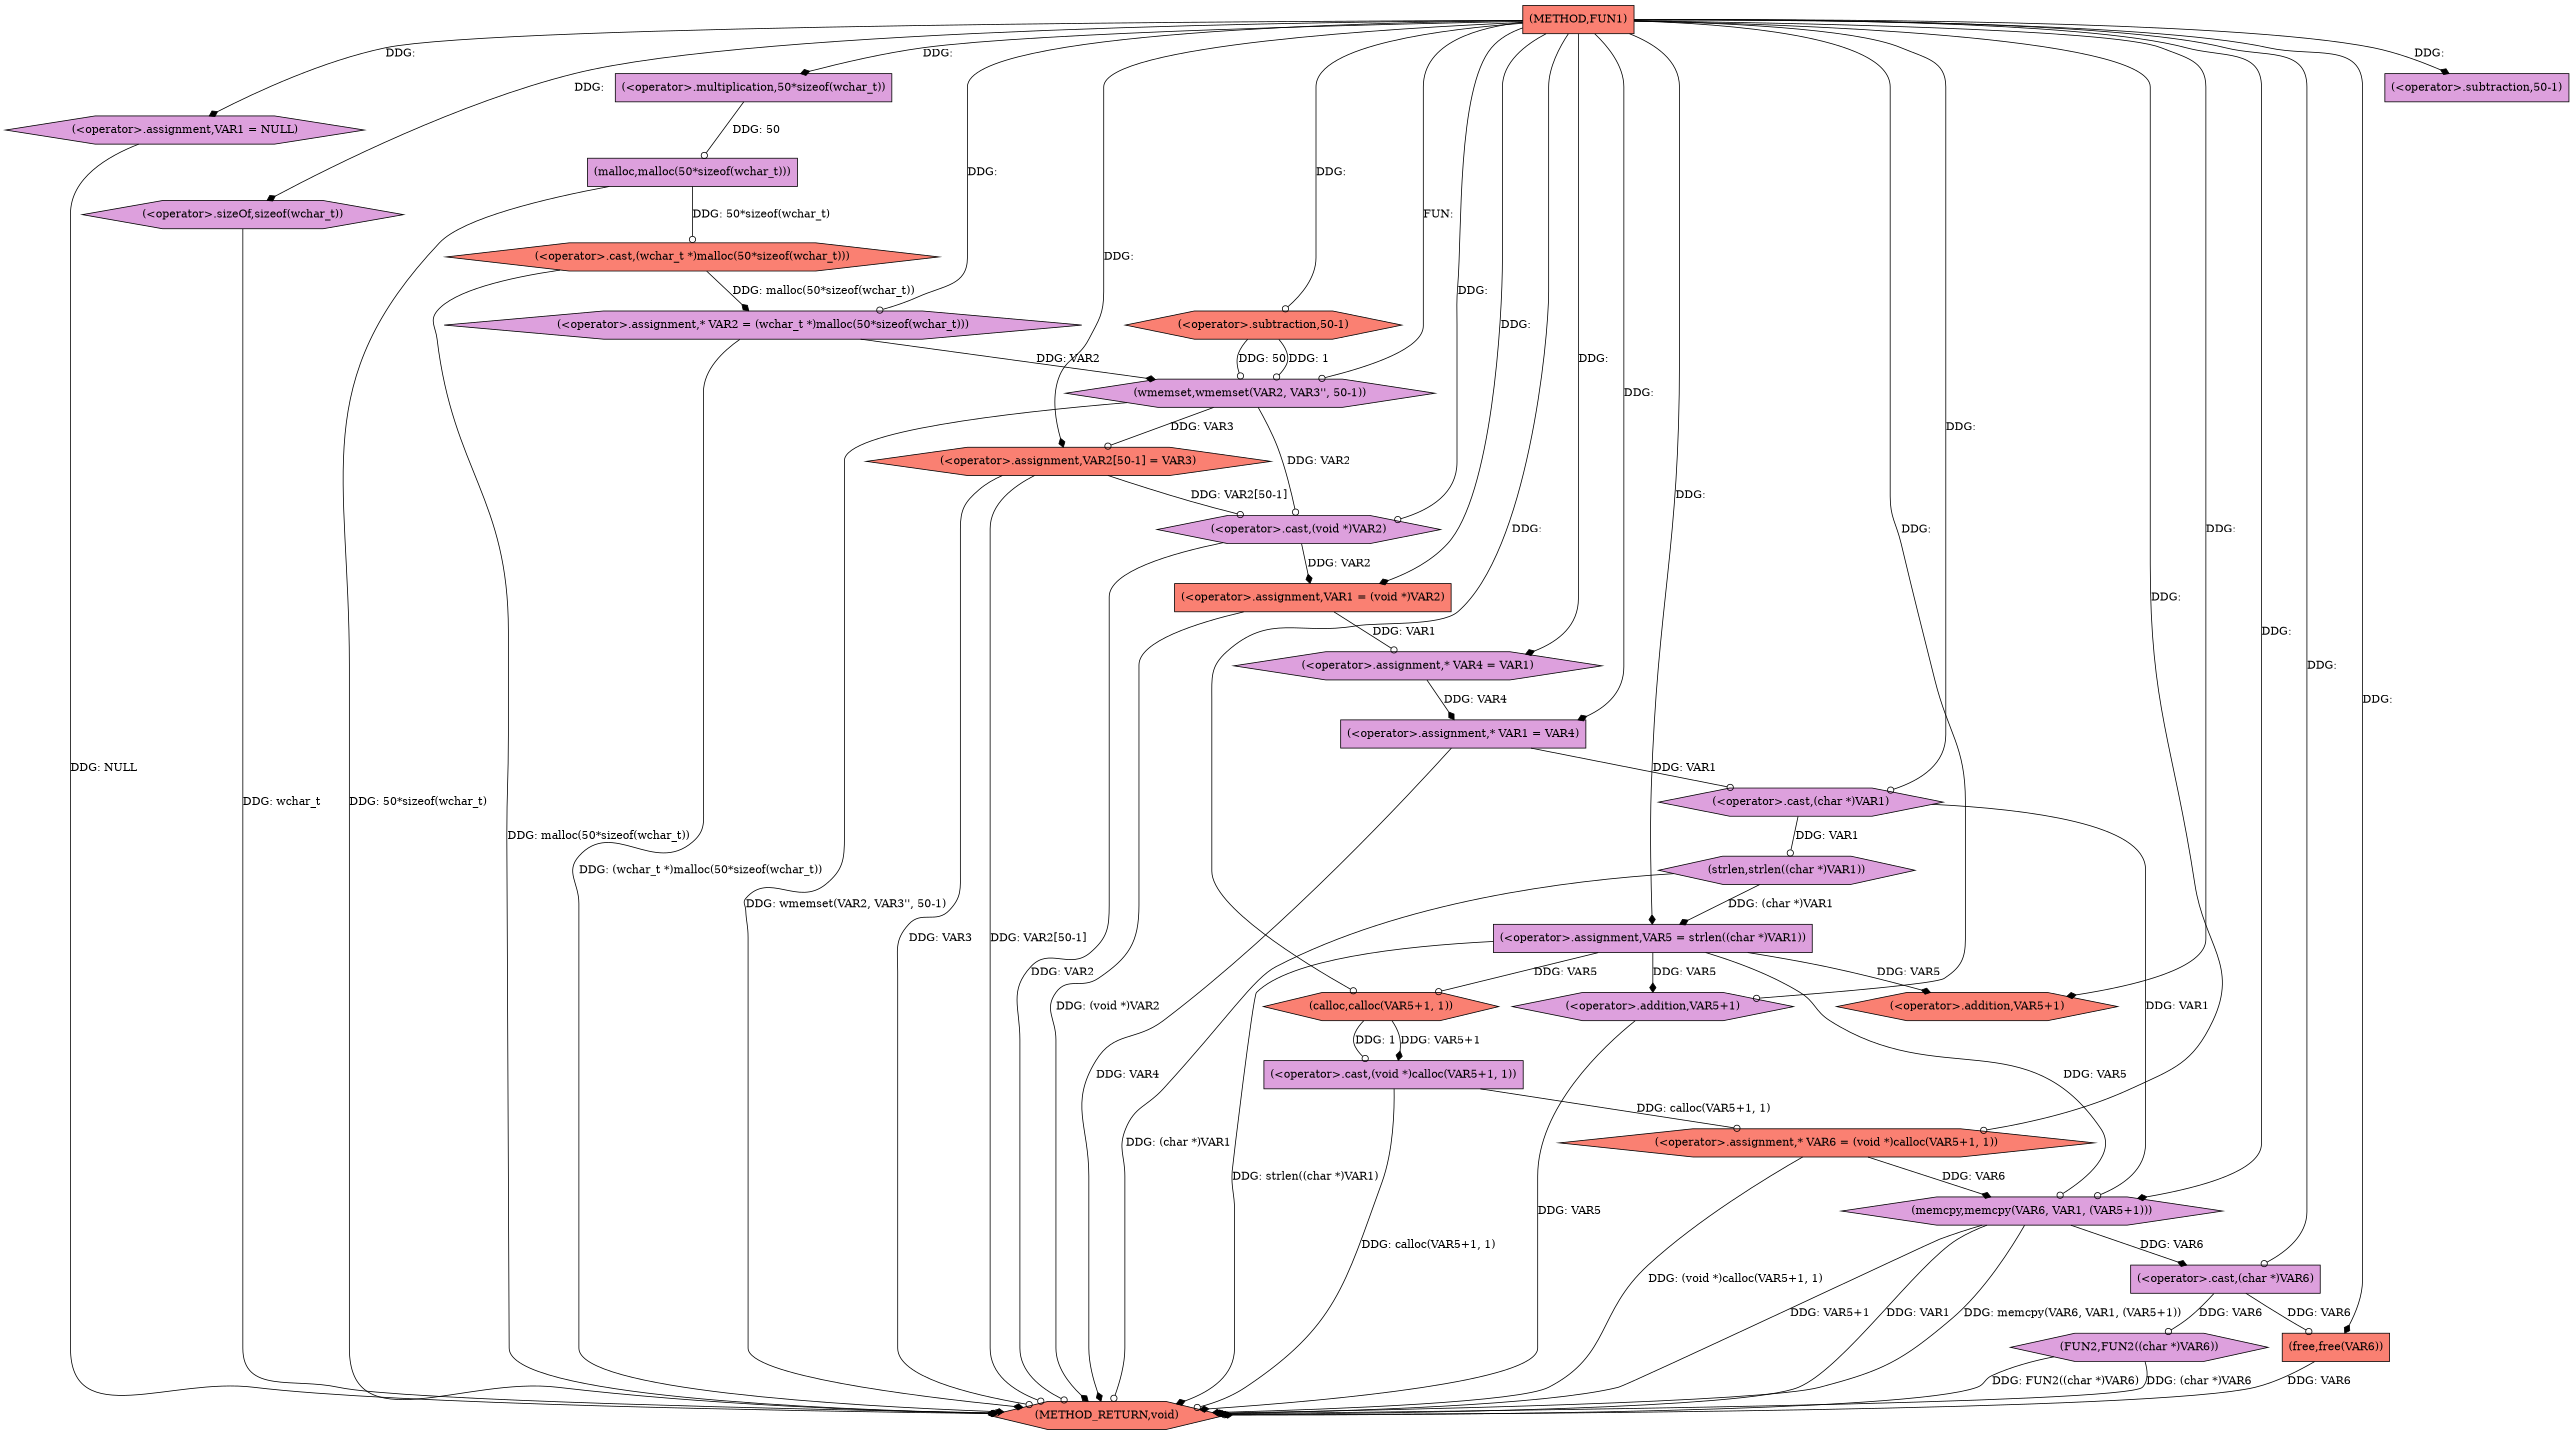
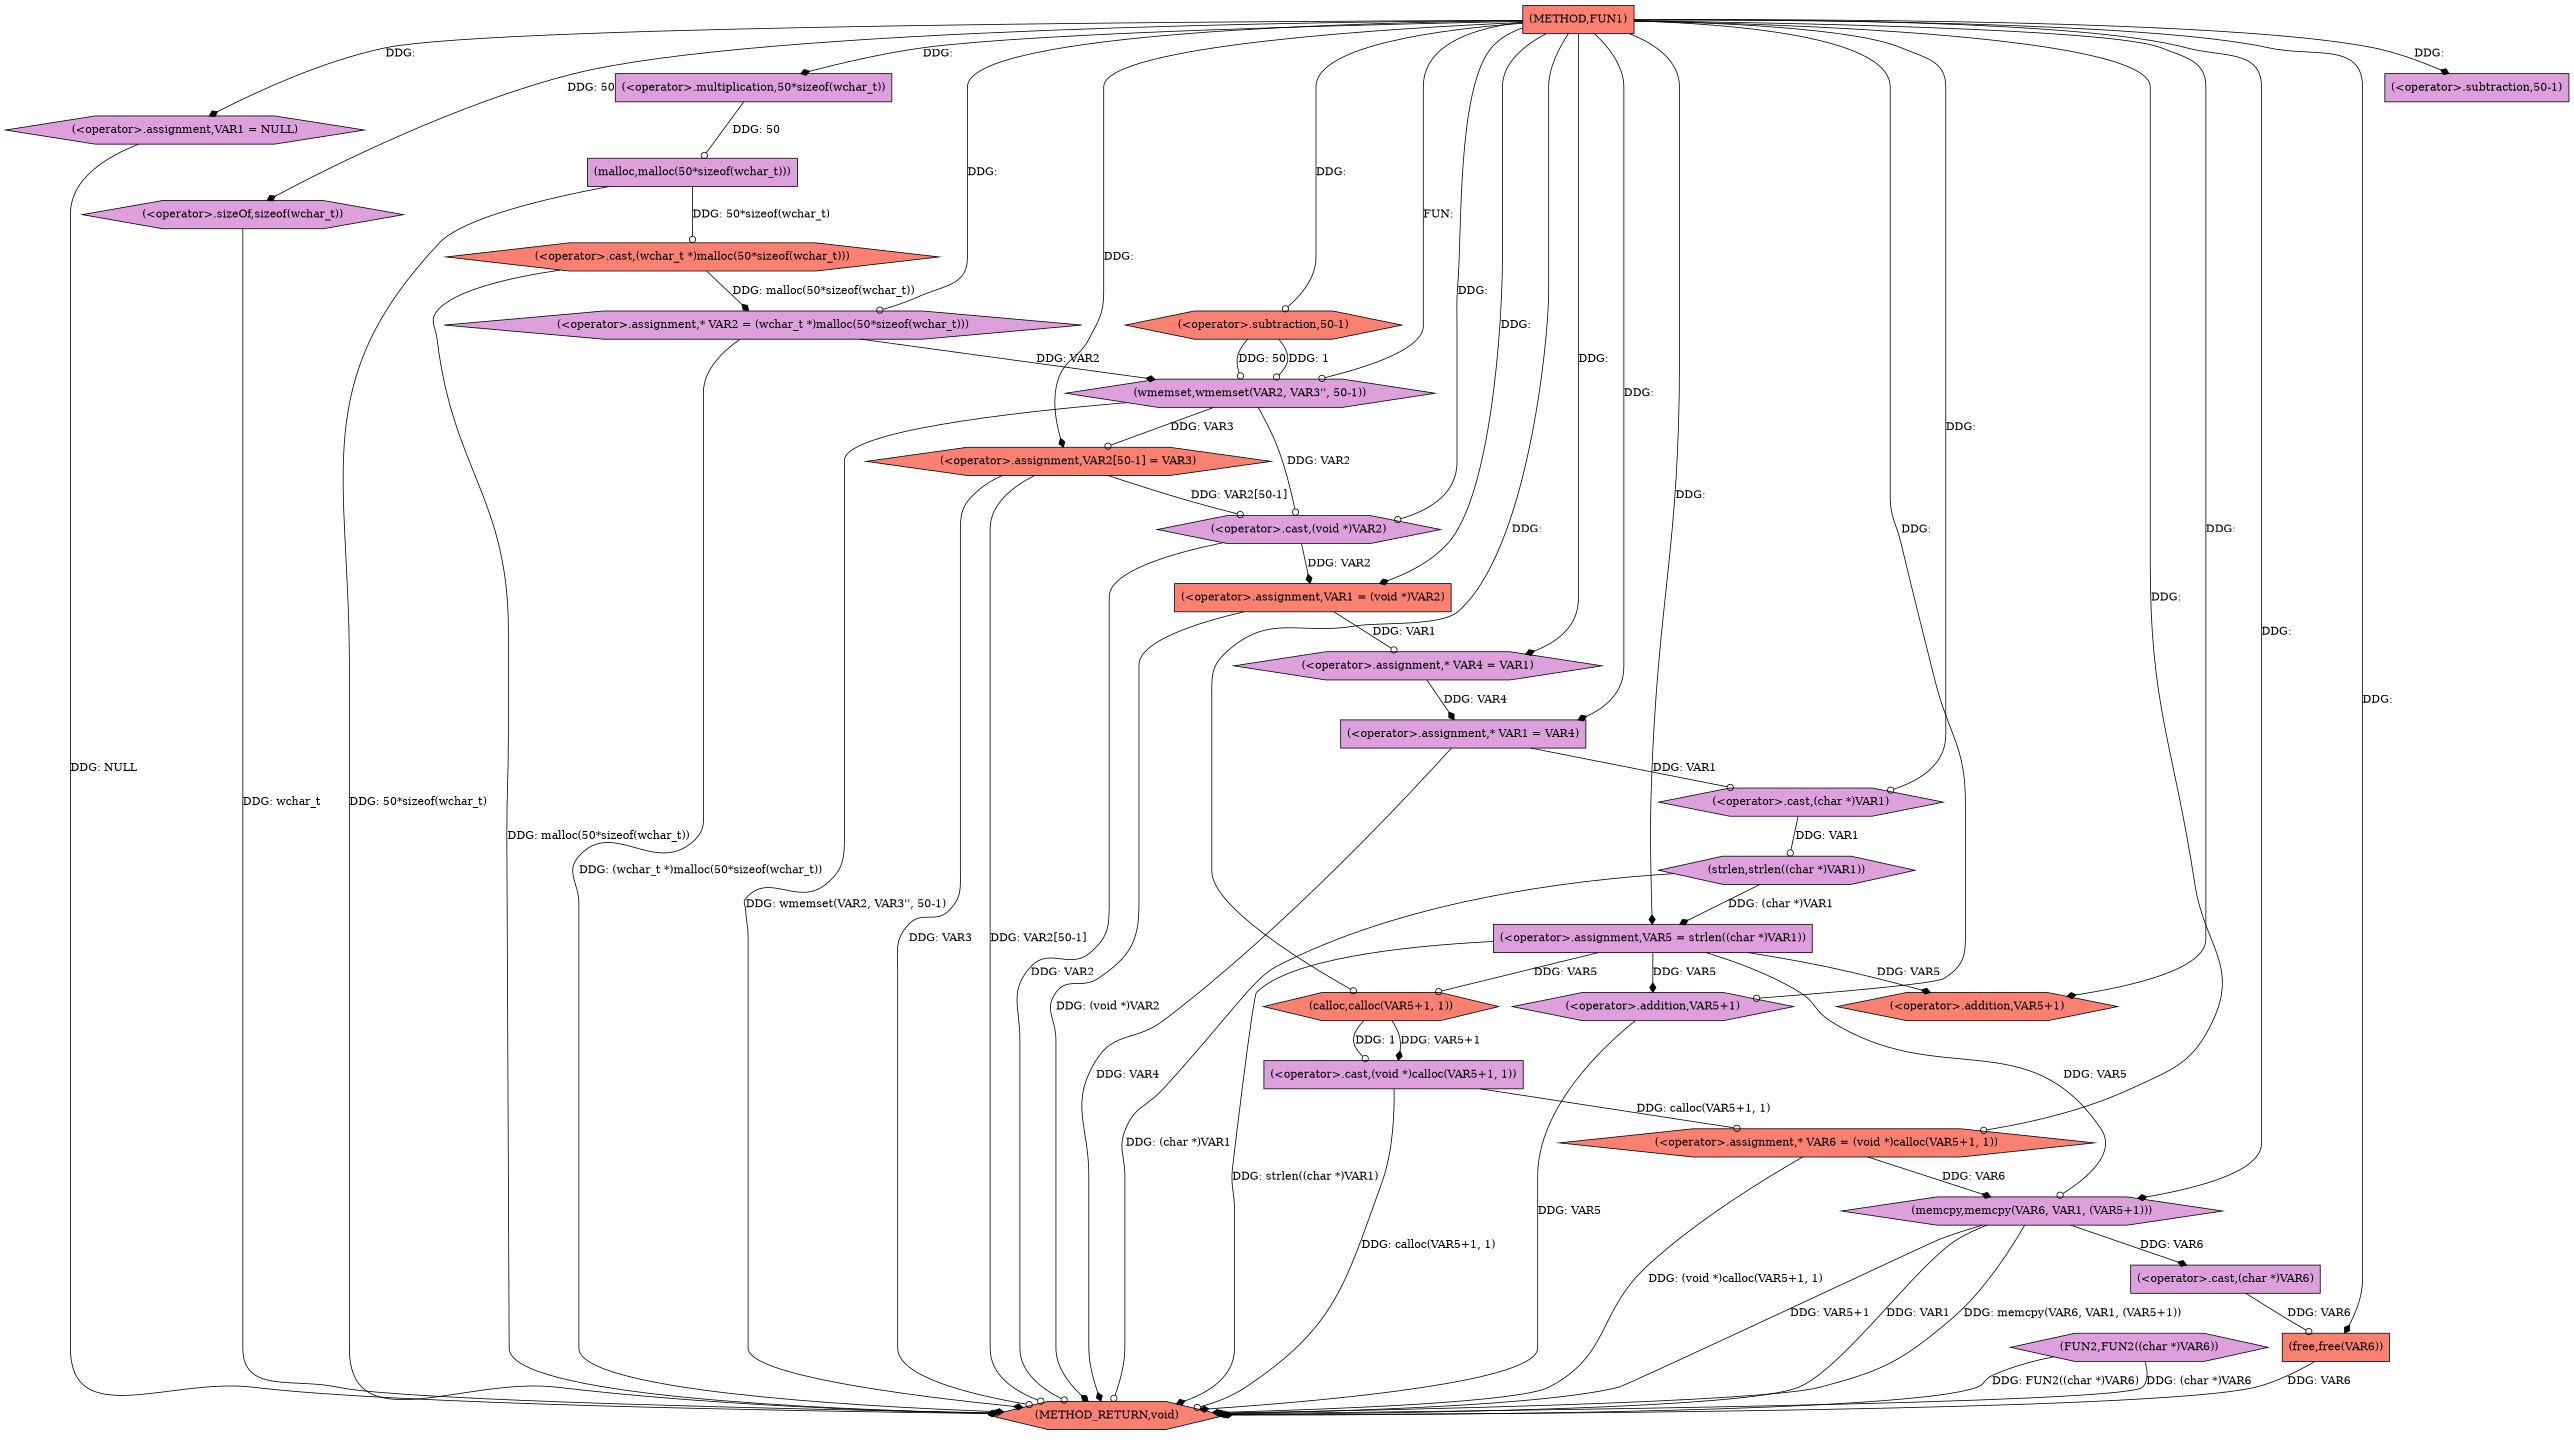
(591, 88) -> (591, 88)
(2307, 336) -> none
(2146, 925) -> none
(2194, 1313) -> none
